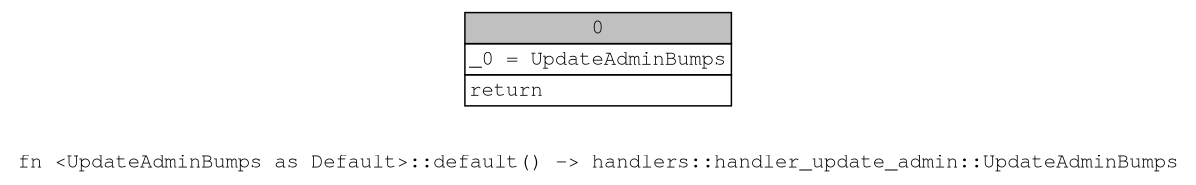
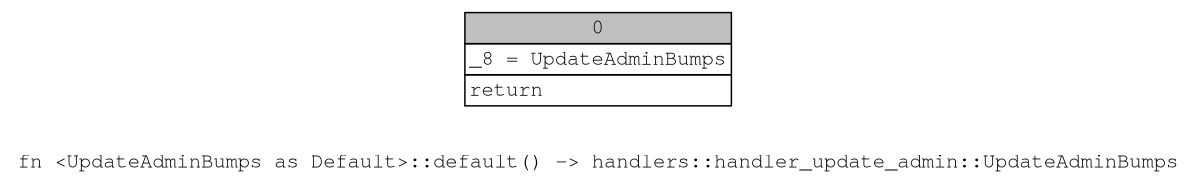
(598, 58) -> (598, 58)
